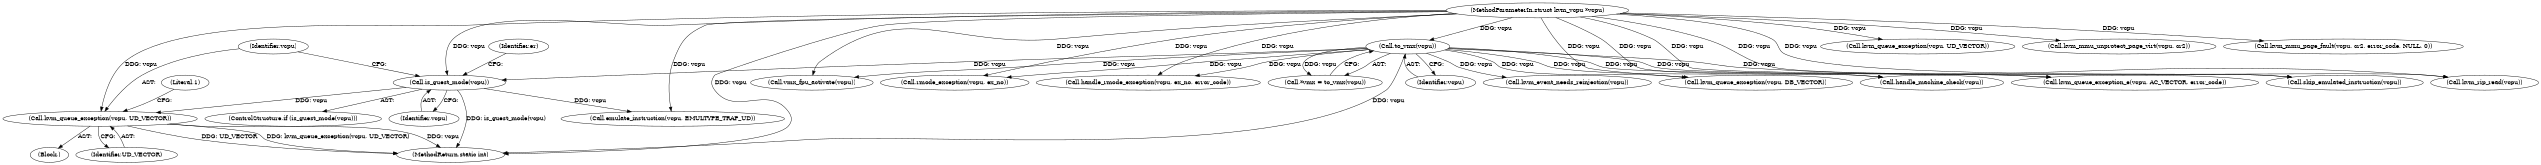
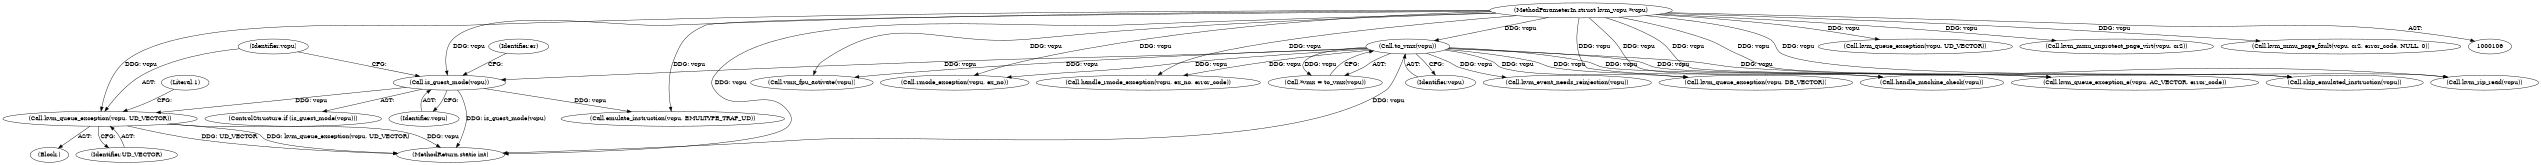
none -> (2490, 47)
